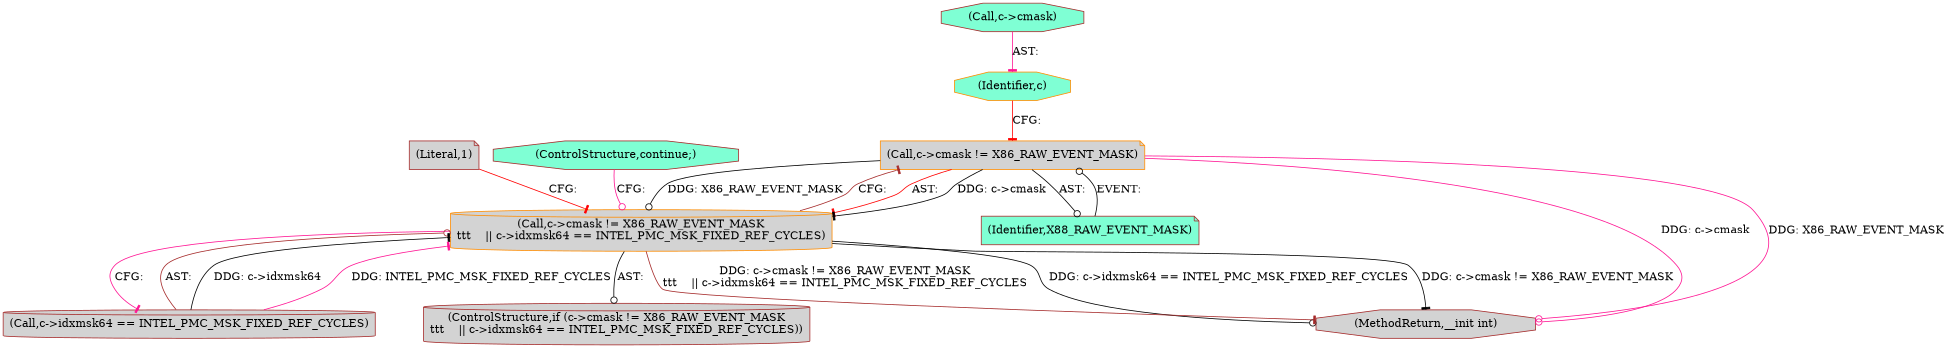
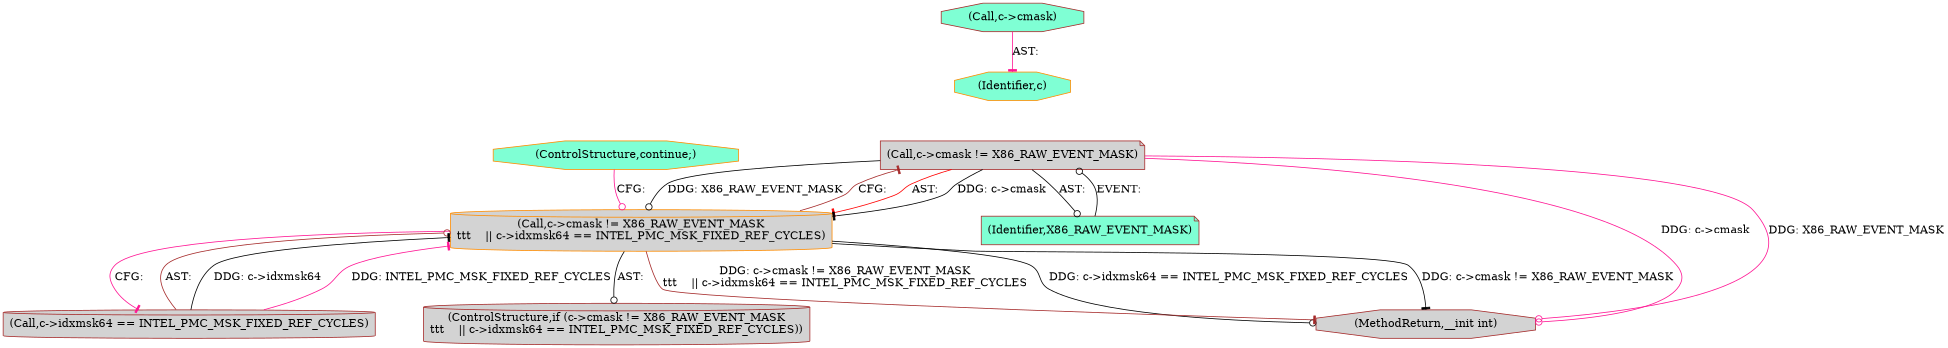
(1013, 119) -> none
(444, 155) -> none
(616, 155) -> (616, 155)
(1013, 155) -> (1013, 155)
(1090, 230) -> (1090, 230)
